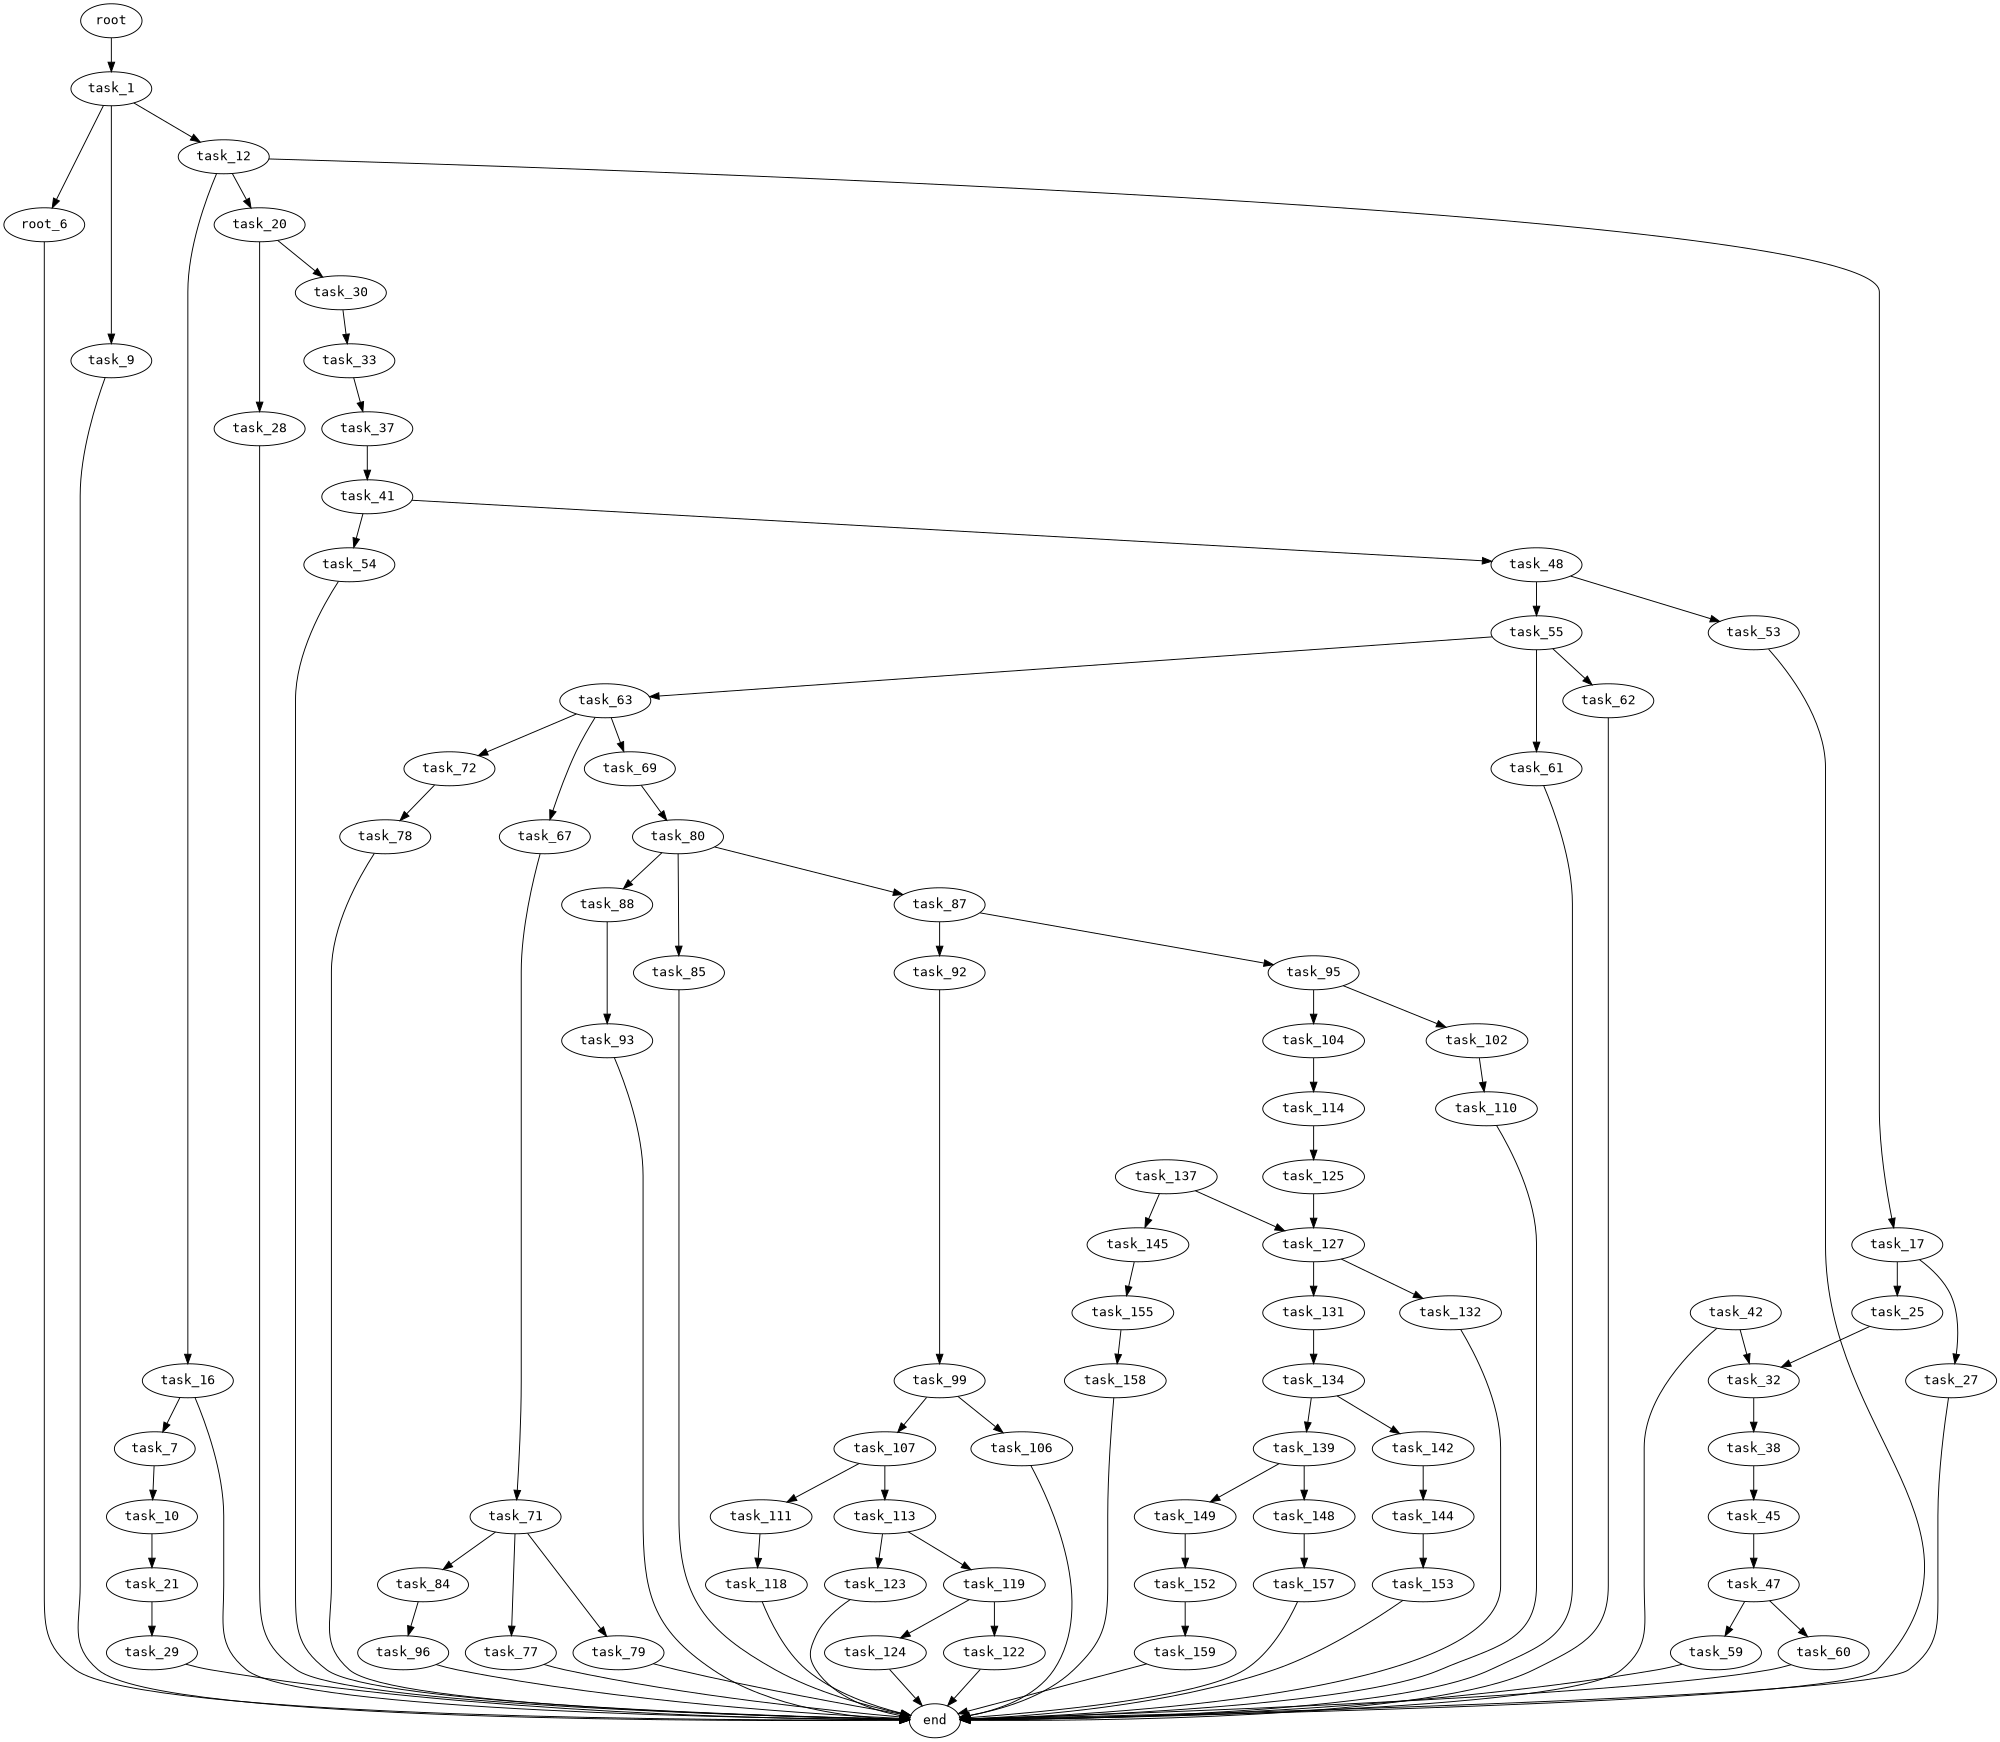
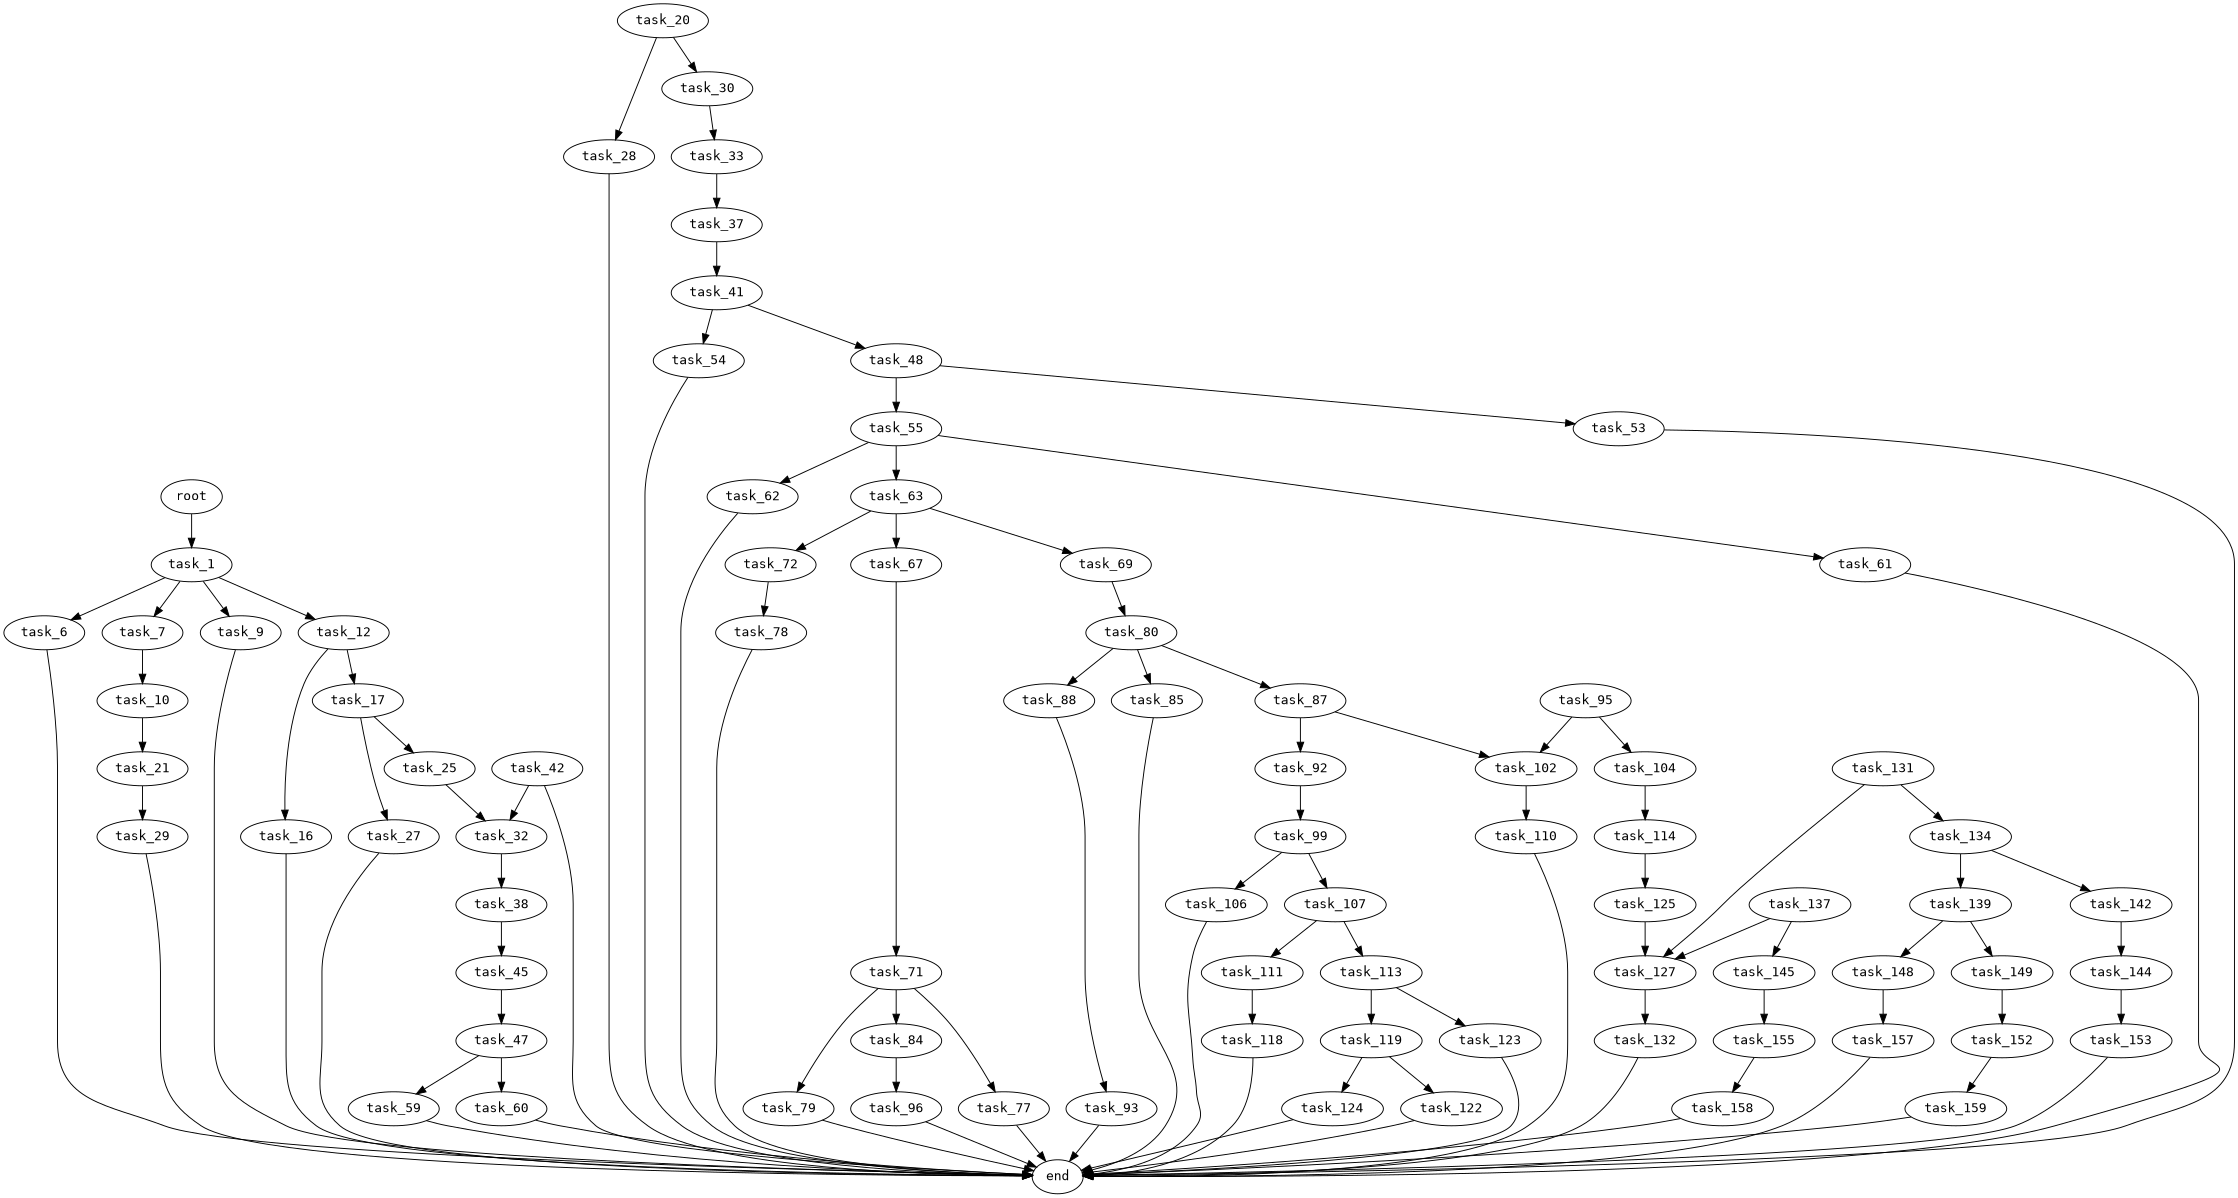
(239, 187) -> none
(44, 225) -> (44, 633)
(1122, 938) -> (1407, 733)
(1314, 1274) -> (1766, 866)
(173, 1411) -> (170, 595)
